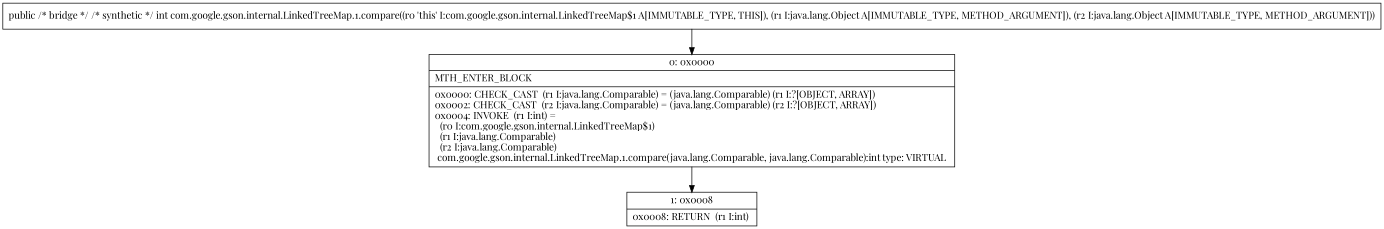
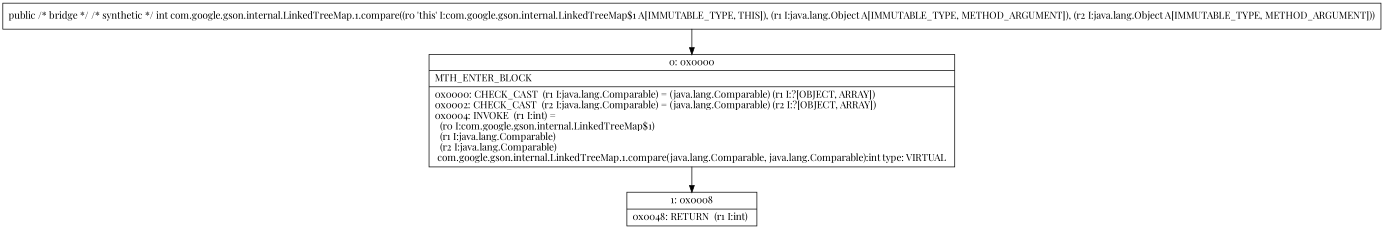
(692, 217) -> (692, 217)
